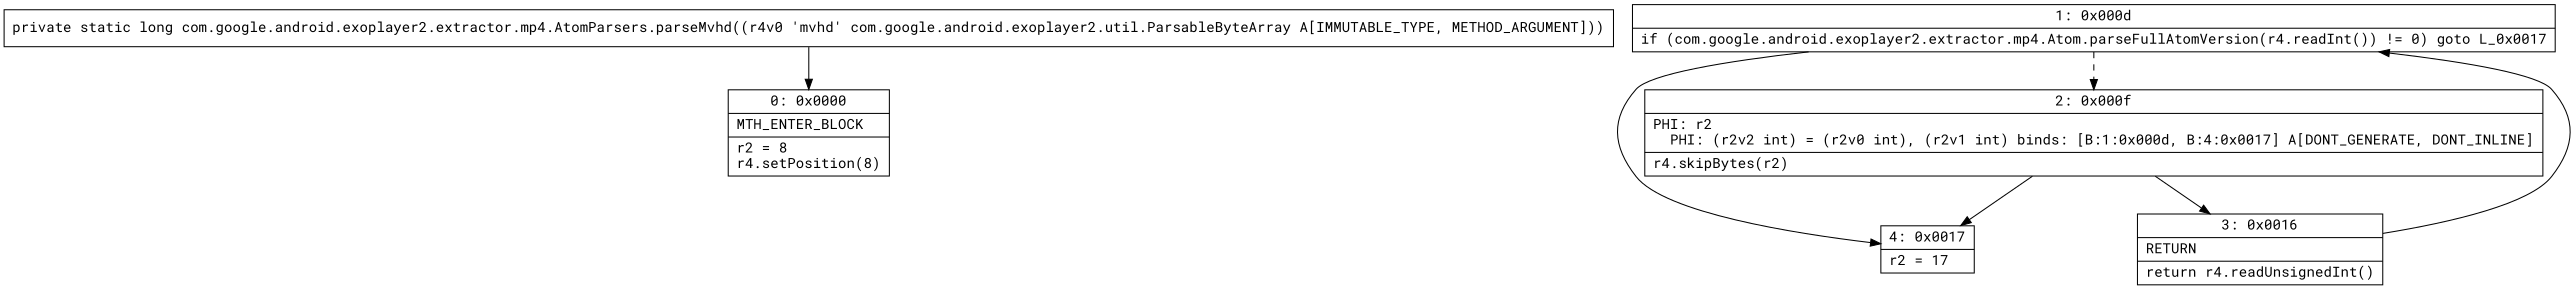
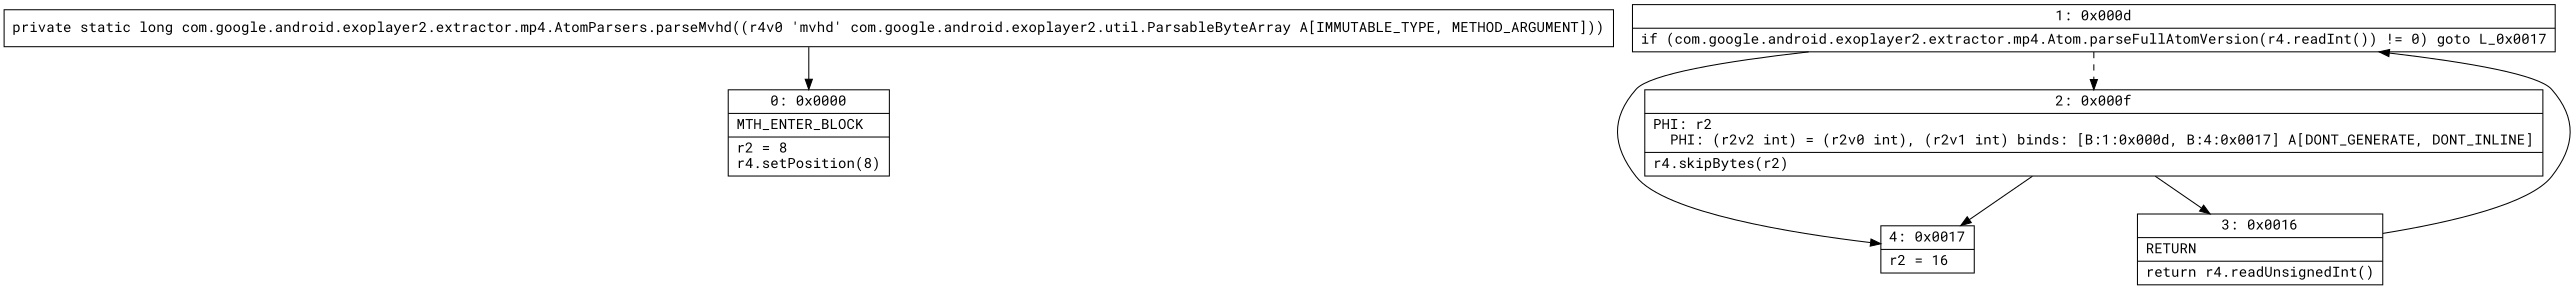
(1919, 261) -> (1919, 261)
